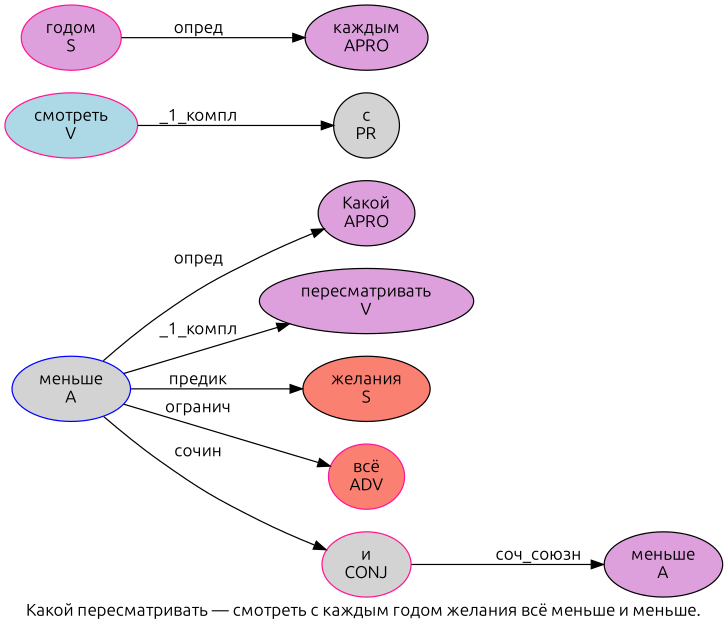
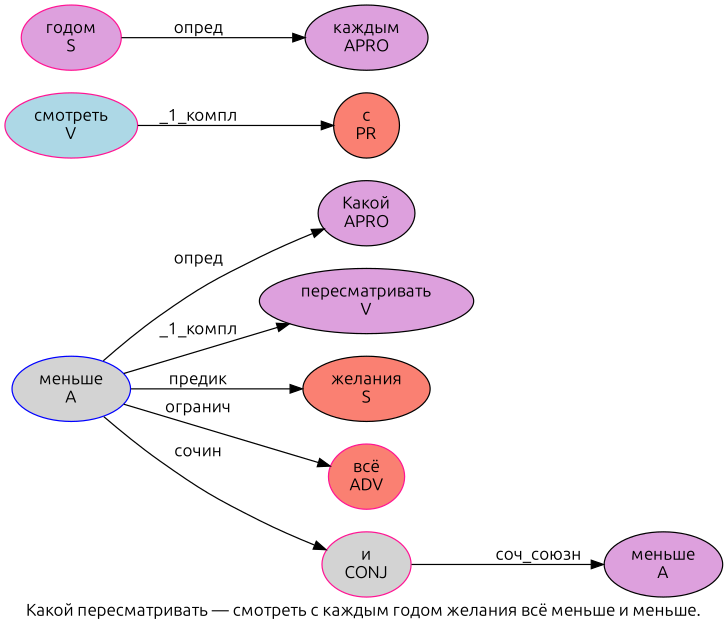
(367, 125) -> (367, 125)
